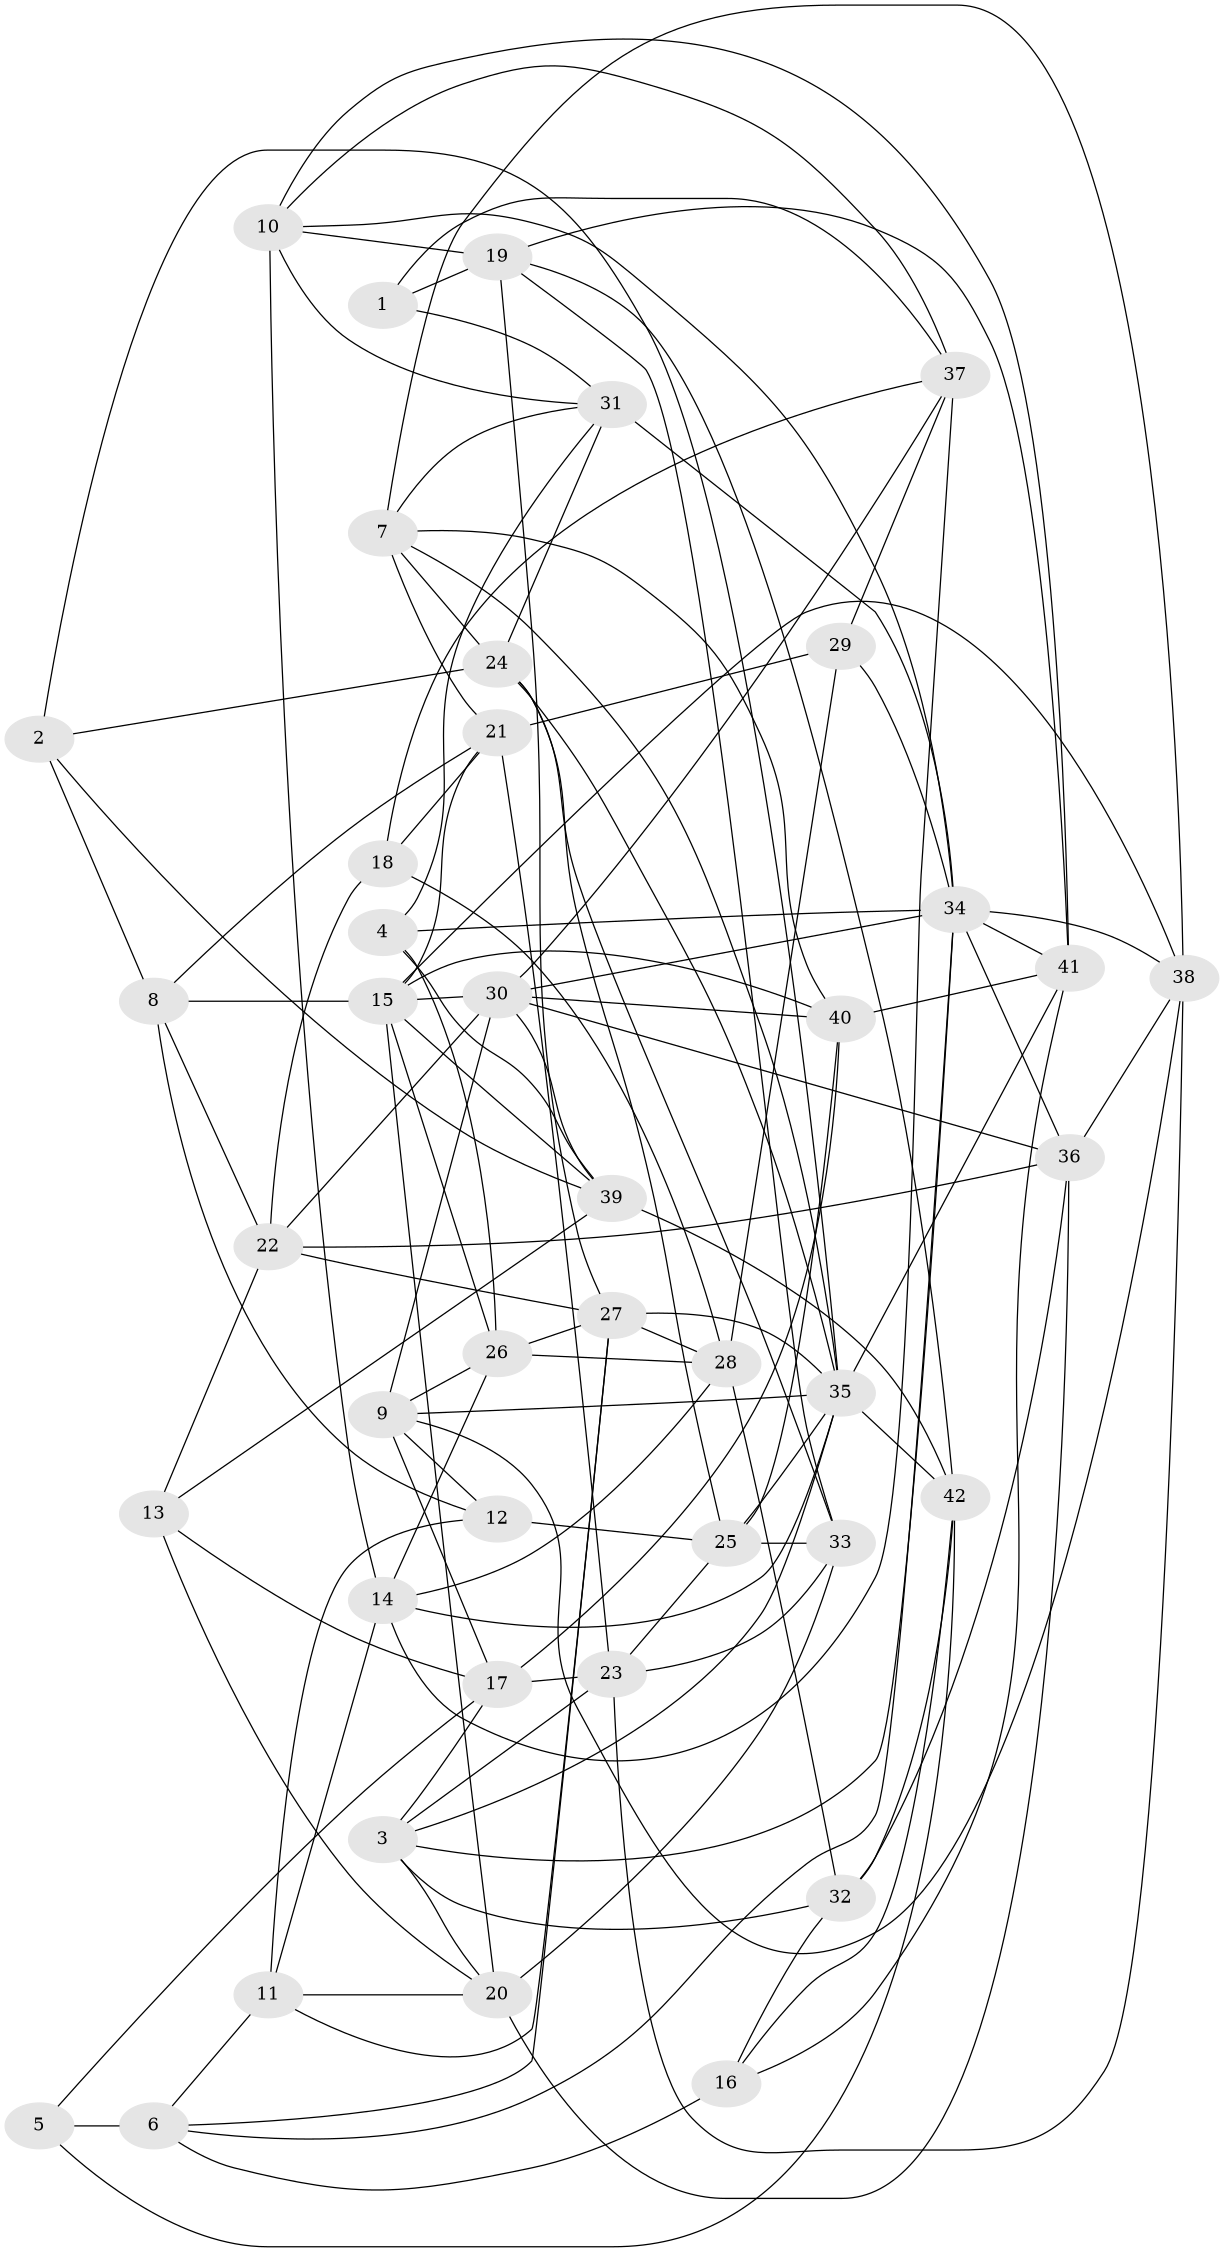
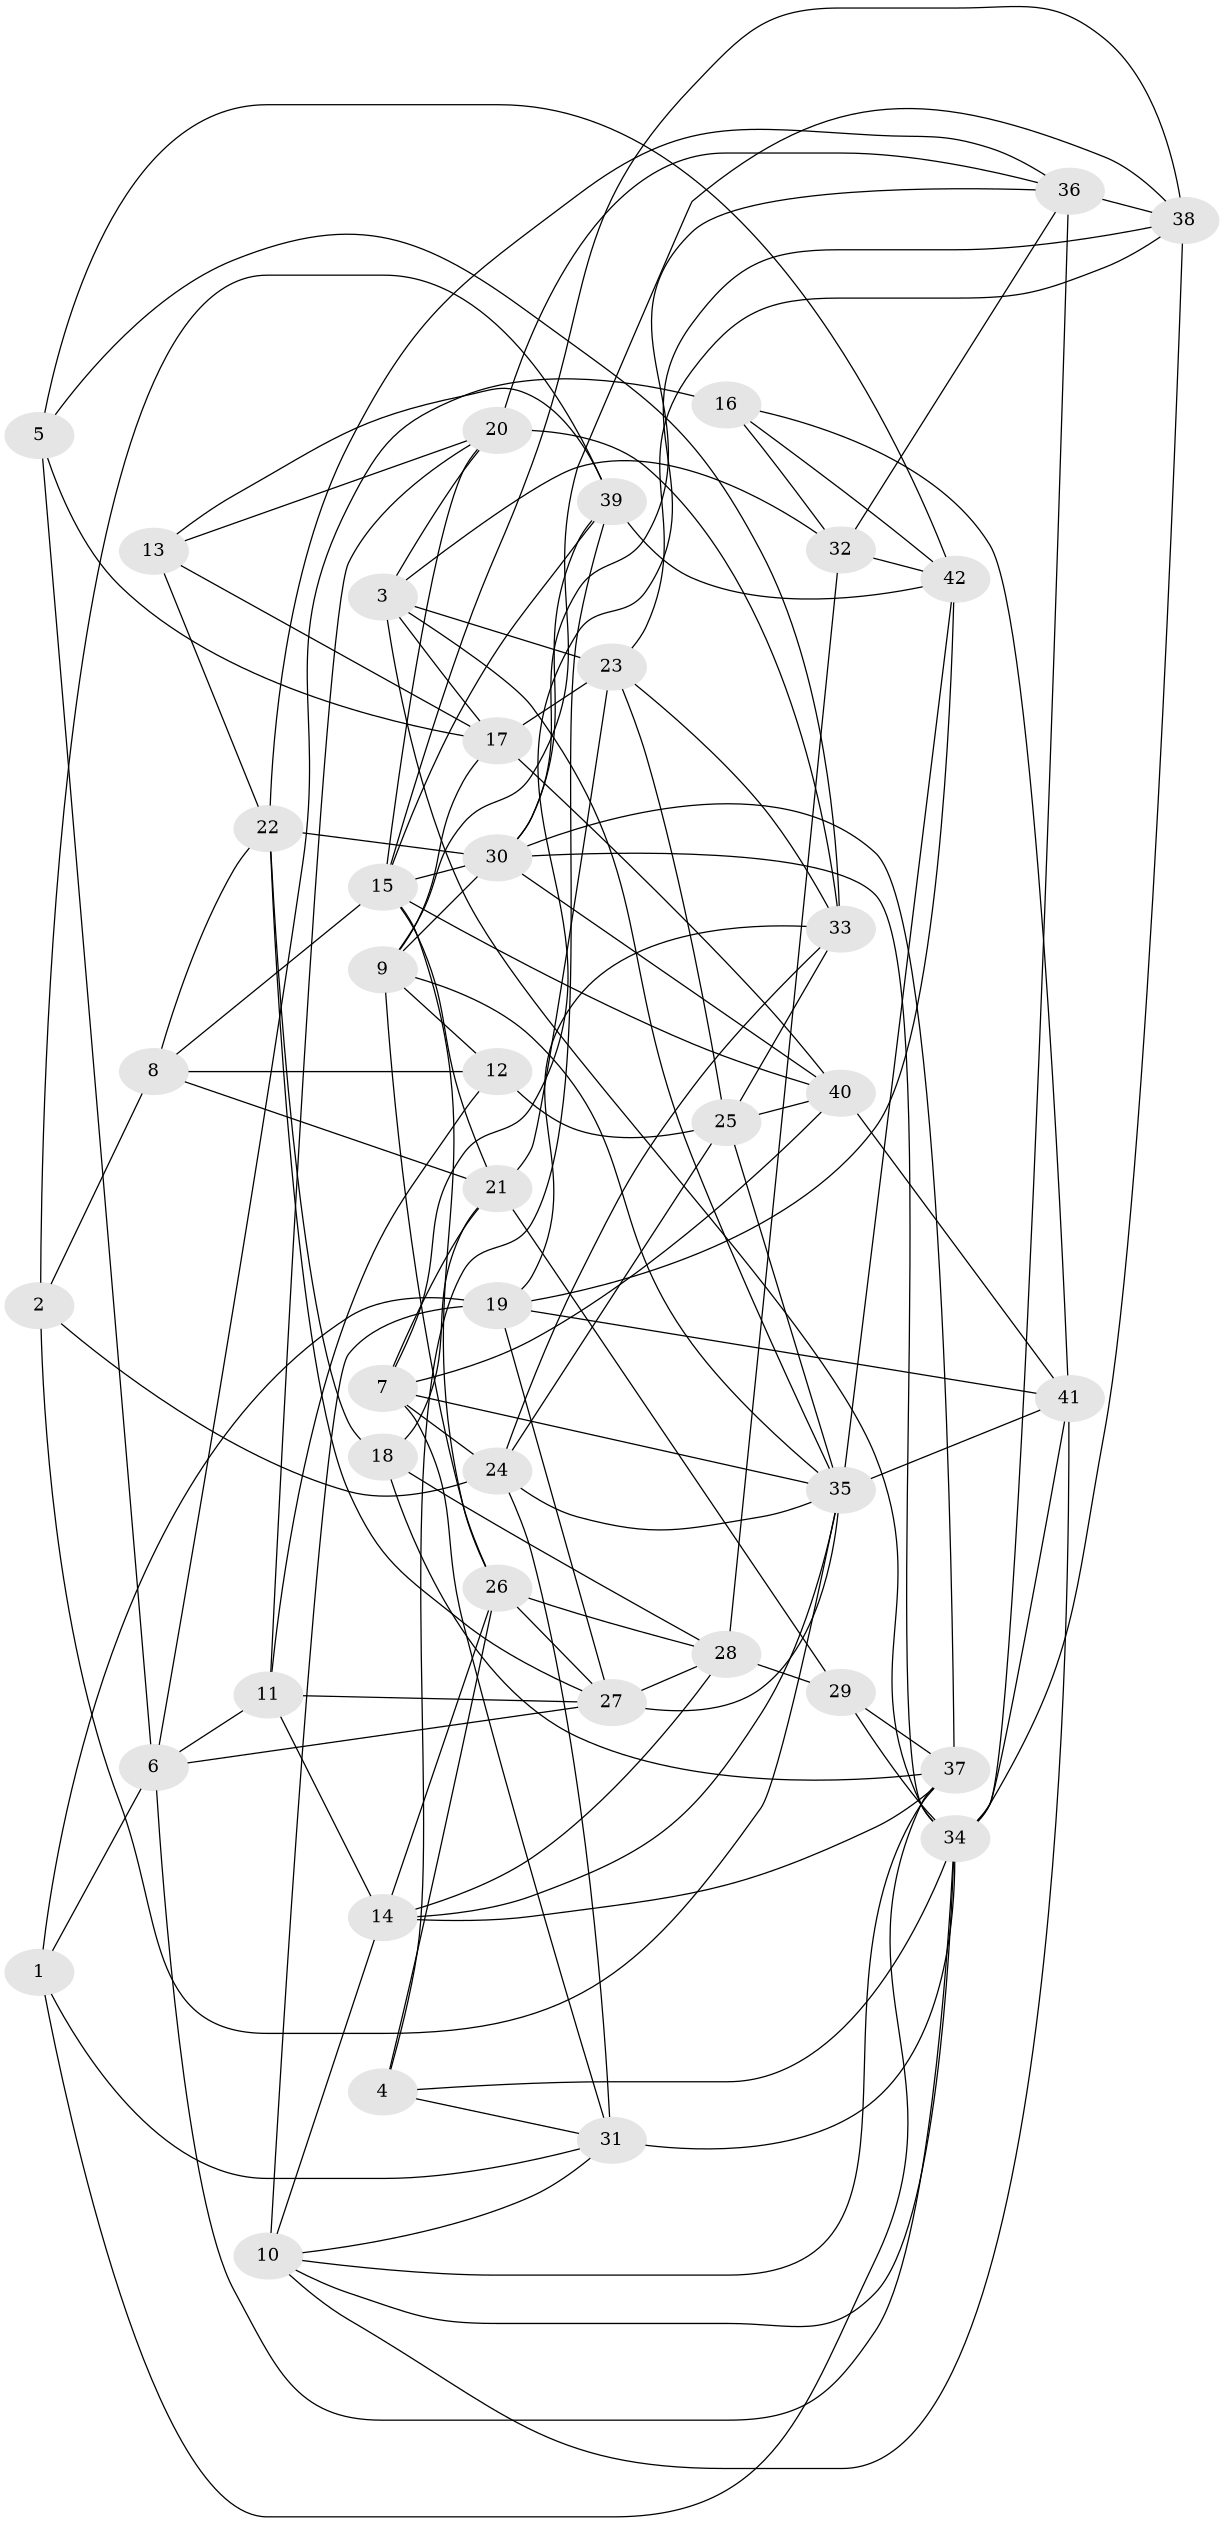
none -> (588, 356)
none -> (97, 1870)
